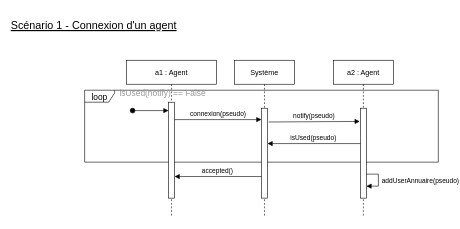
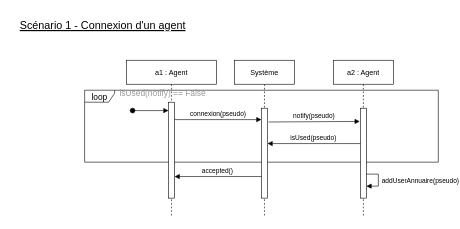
(93, 24) -> (102, 24)
